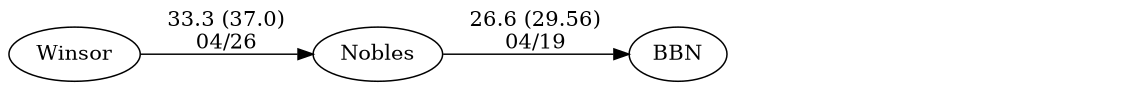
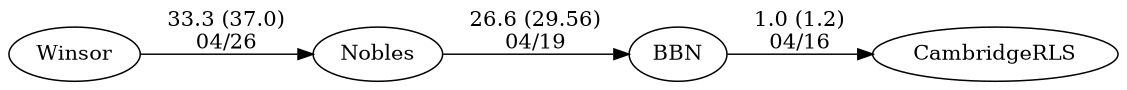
none -> (995, 54)
